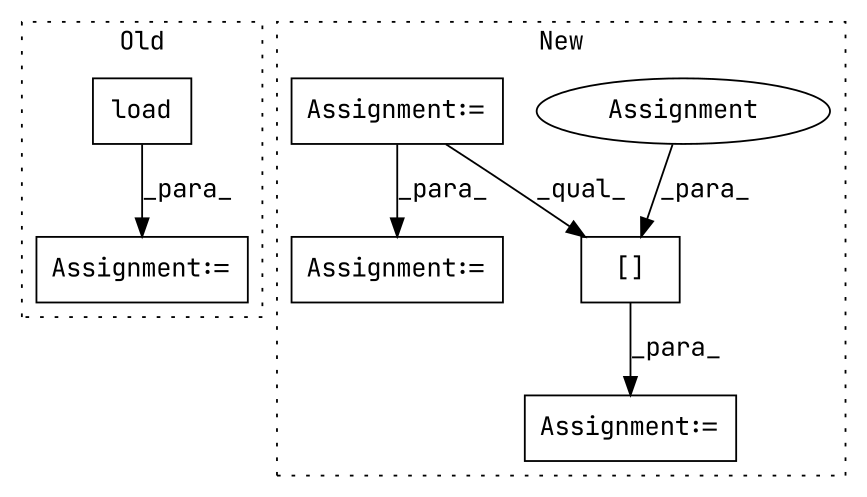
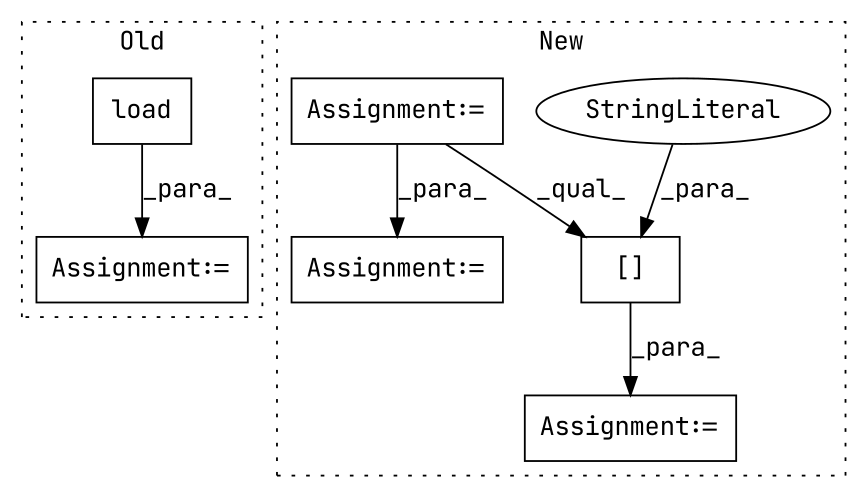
(683, 111) -> (683, 111)
